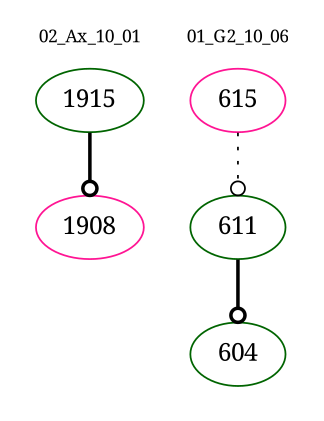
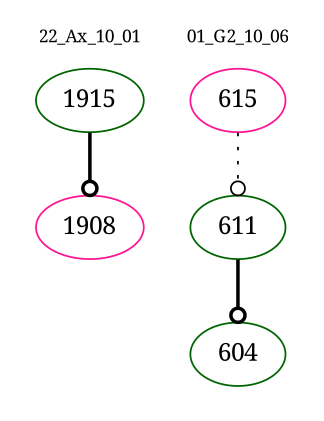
(90, 38) -> (90, 38)
